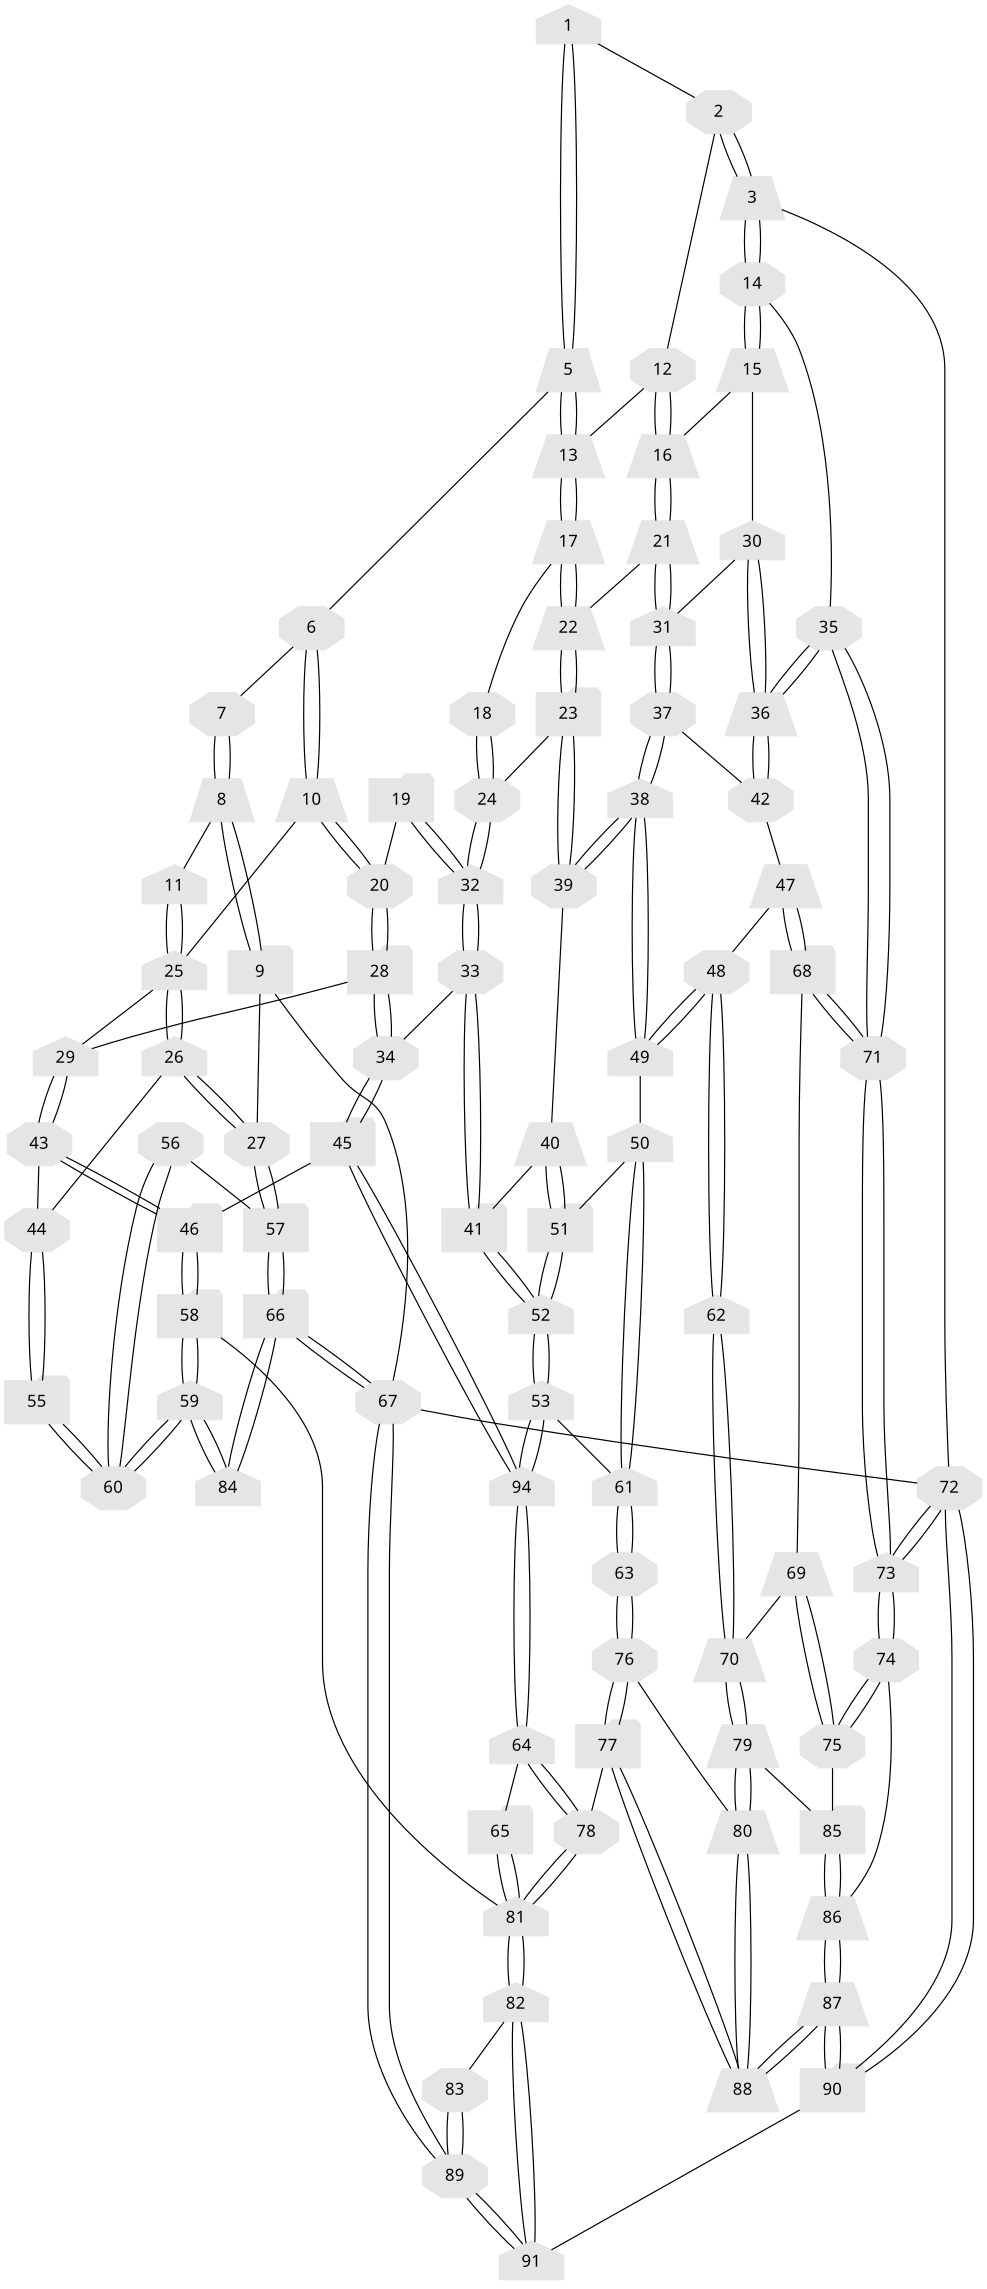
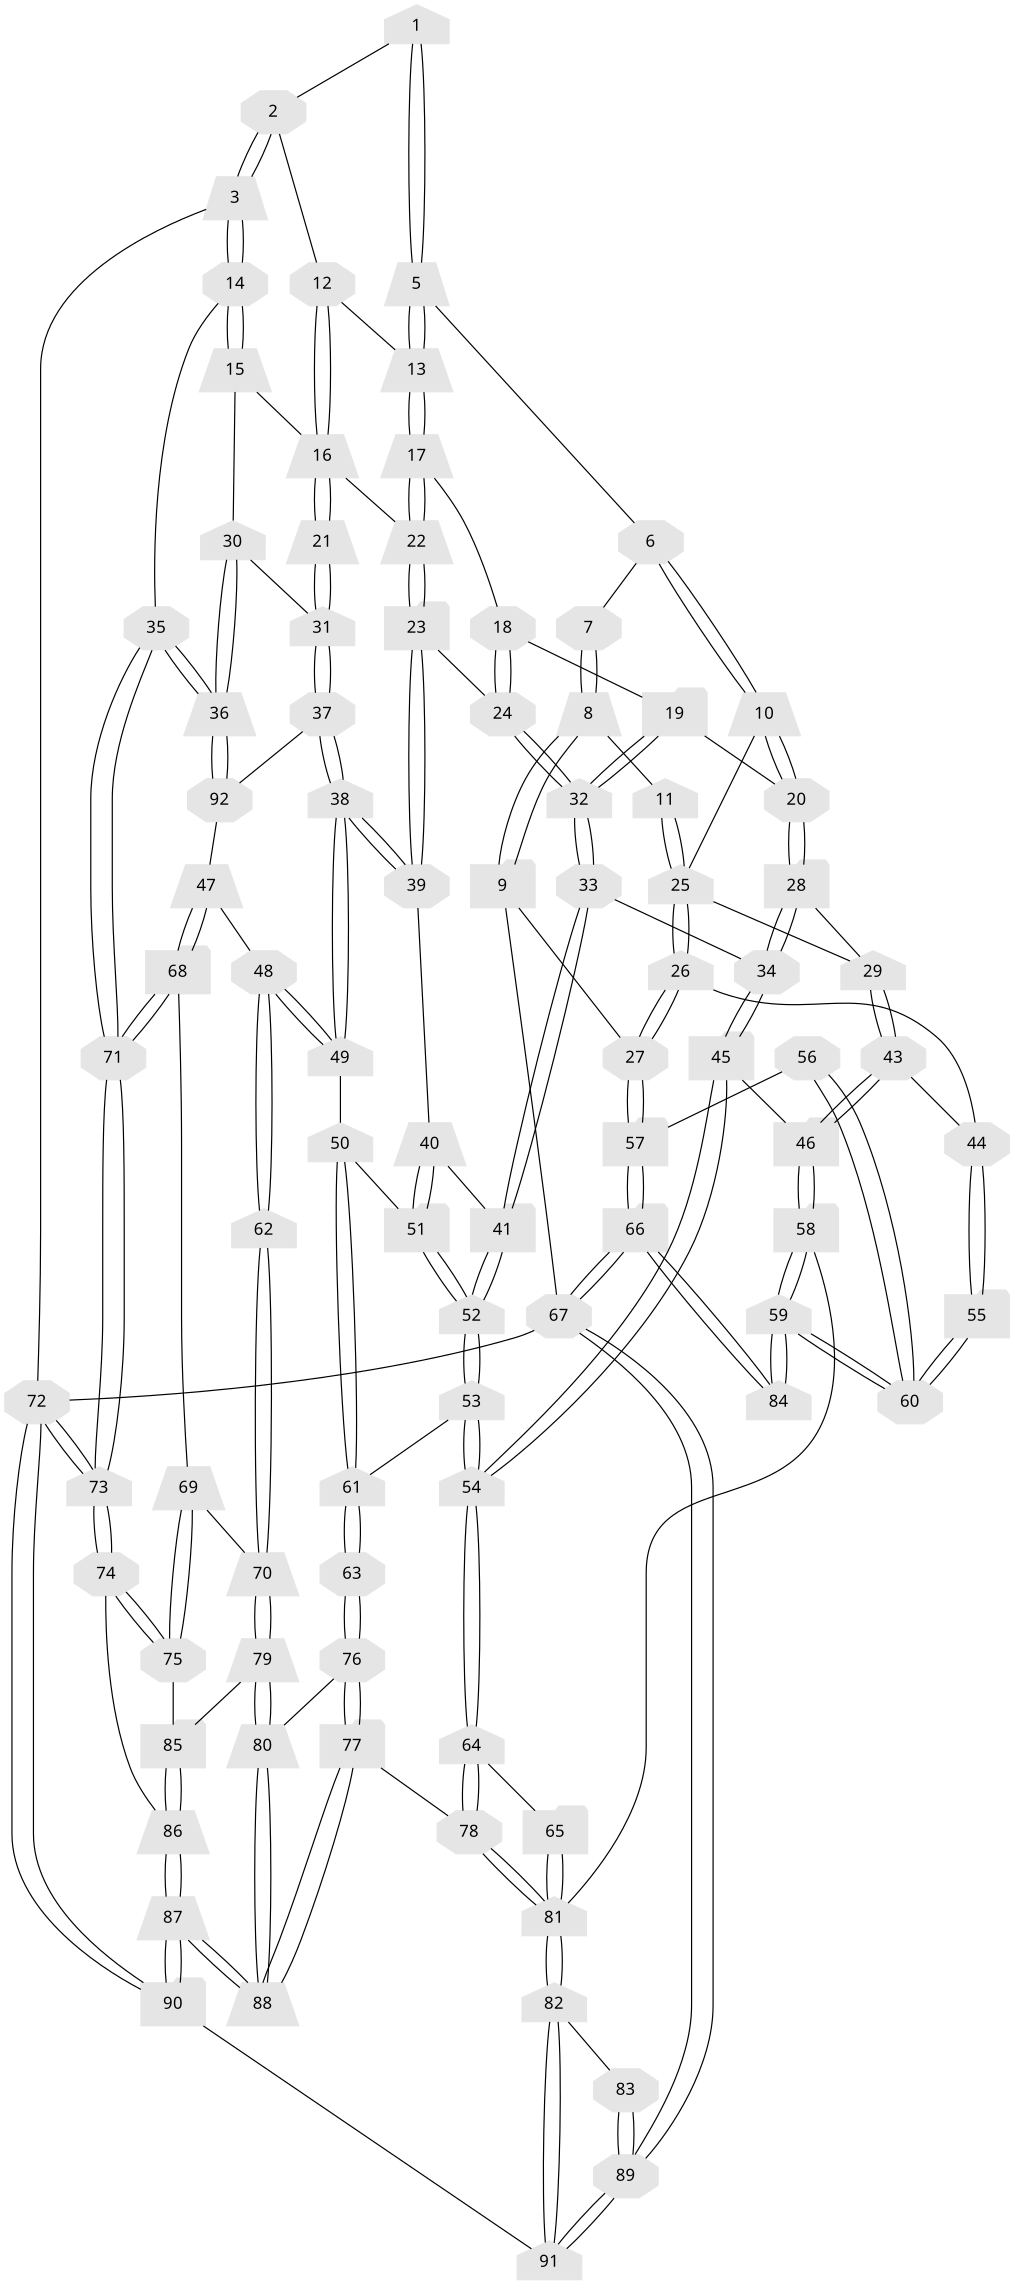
(615, 586) -> (370, 500)
none -> (588, 671)
(761, 800) -> (220, 800)
(522, 1488) -> (472, 1488)
